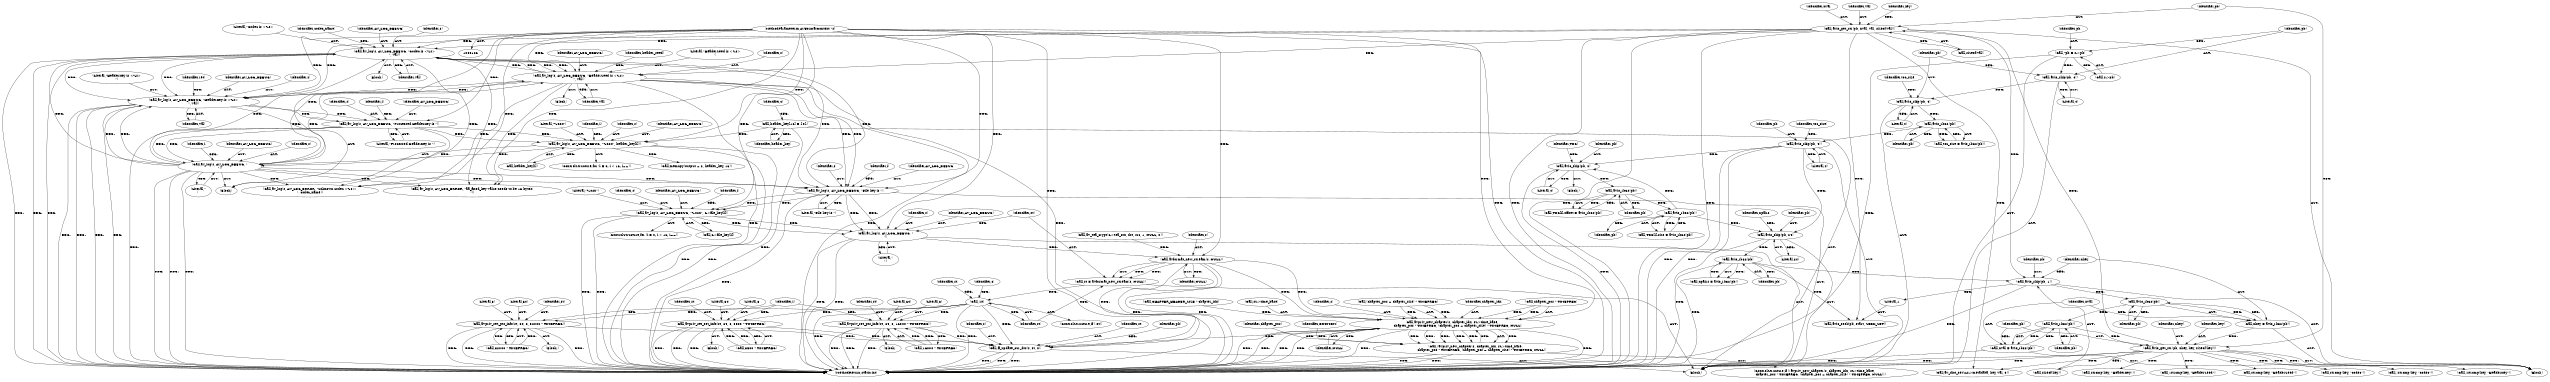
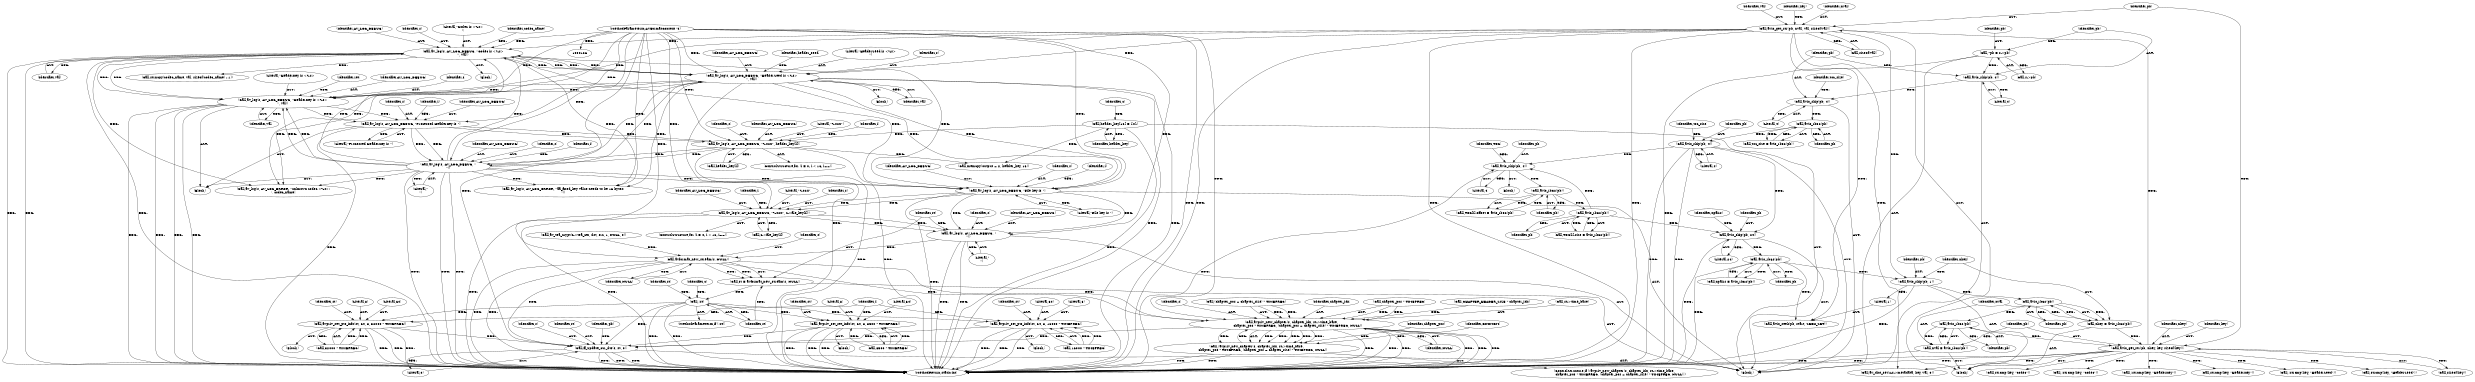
(482, 41) -> (590, 41)
none -> (187, 78)
none -> (1056, 145)
(2085, 322) -> (2321, 354)
(1081, 324) -> (702, 324)
none -> (416, 373)
